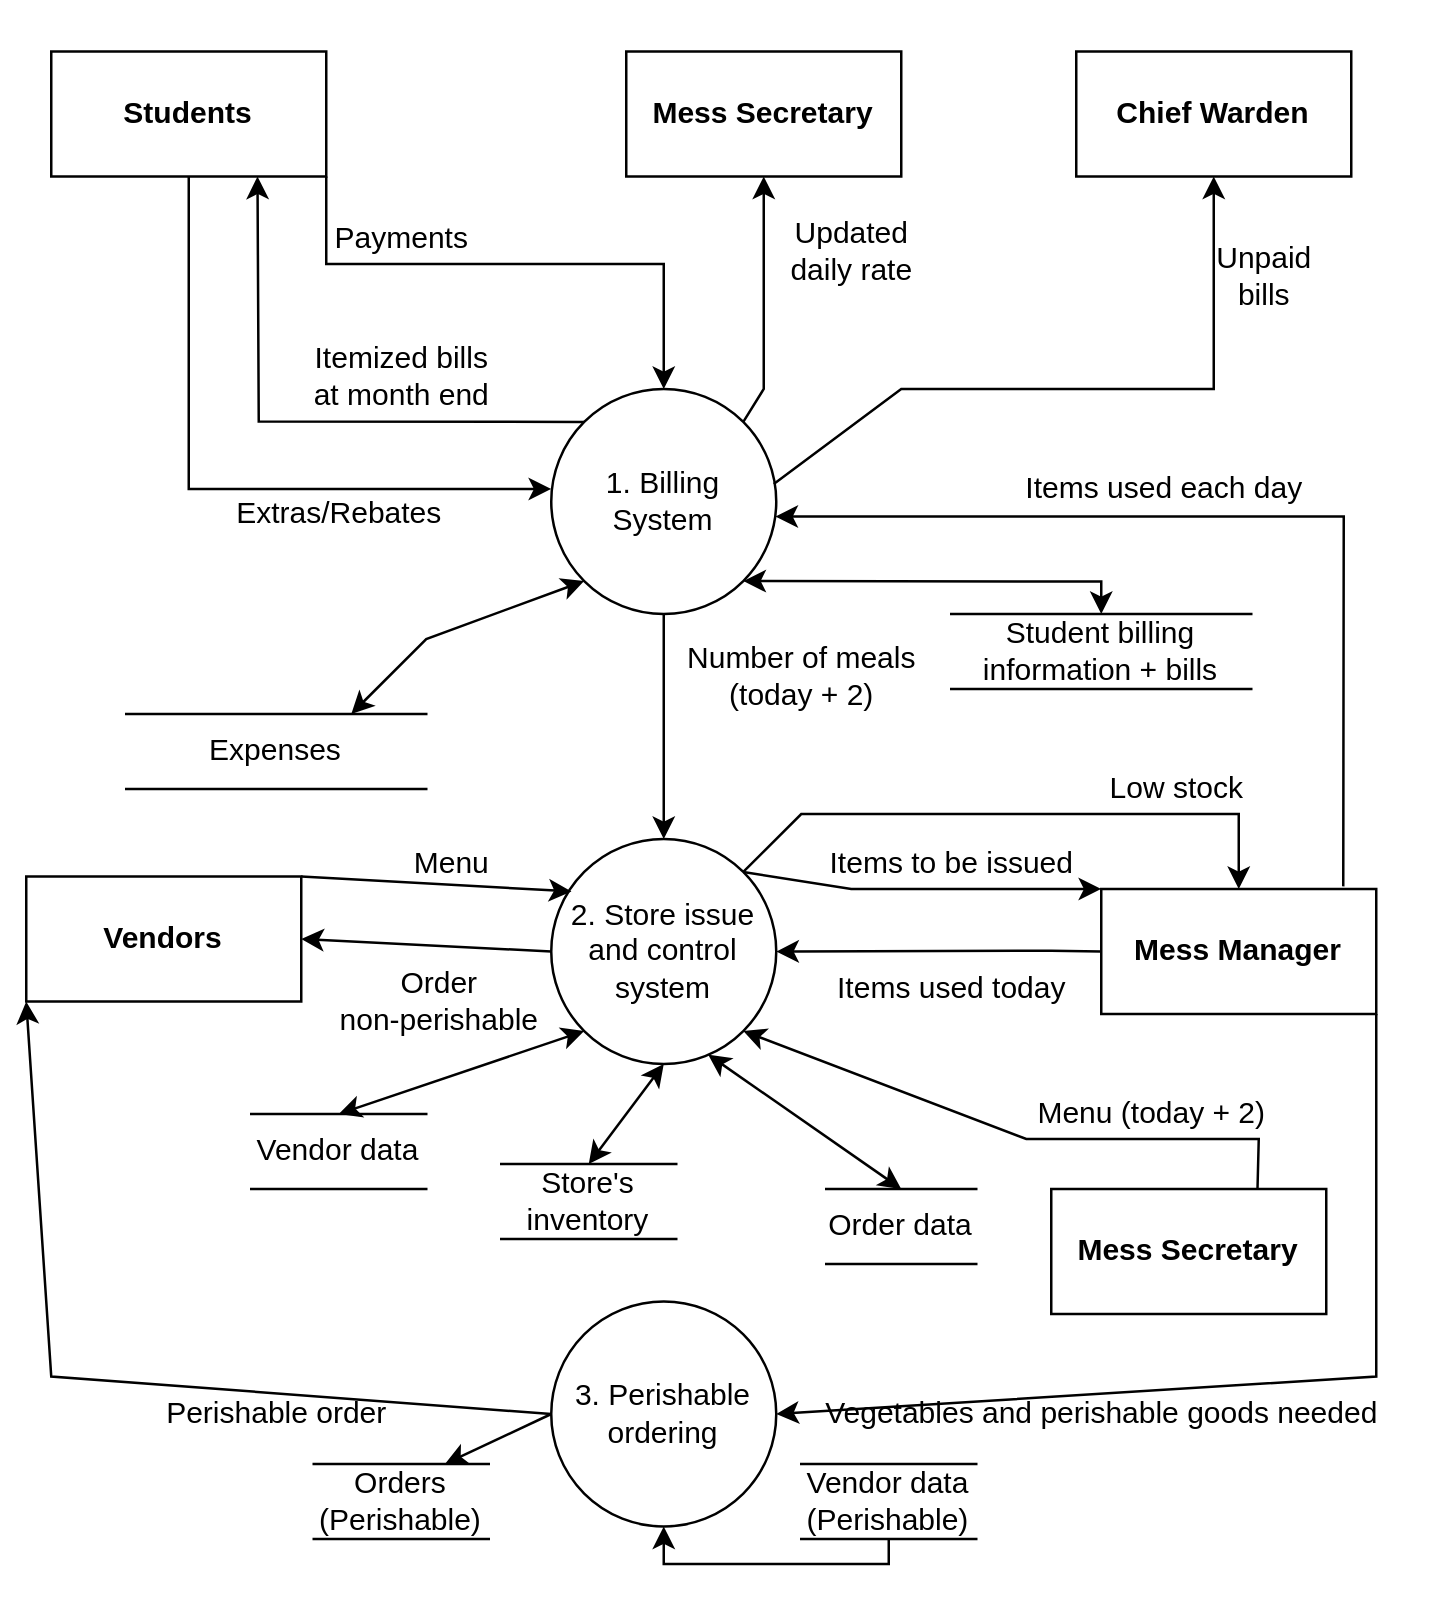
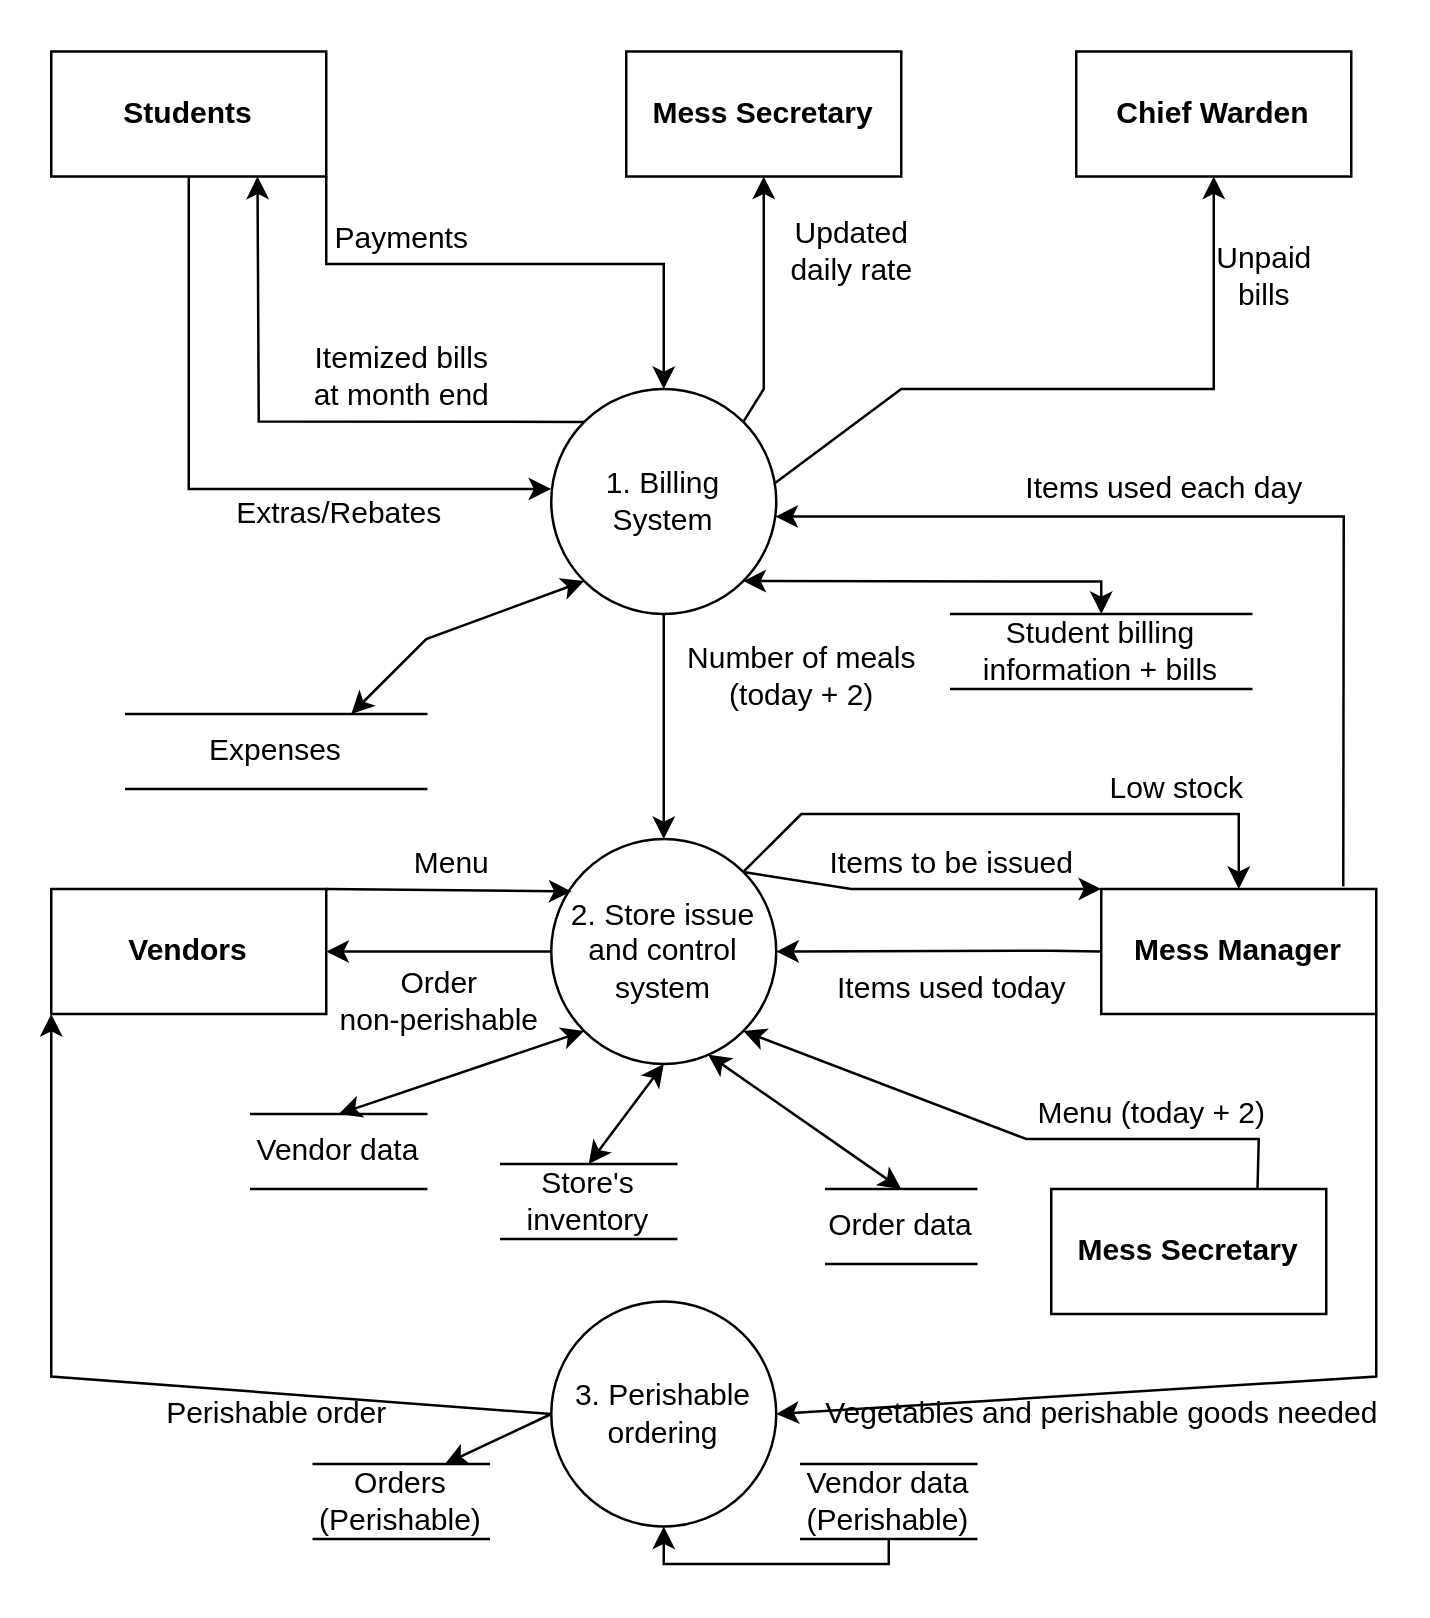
(164, 939) -> (189, 951)
